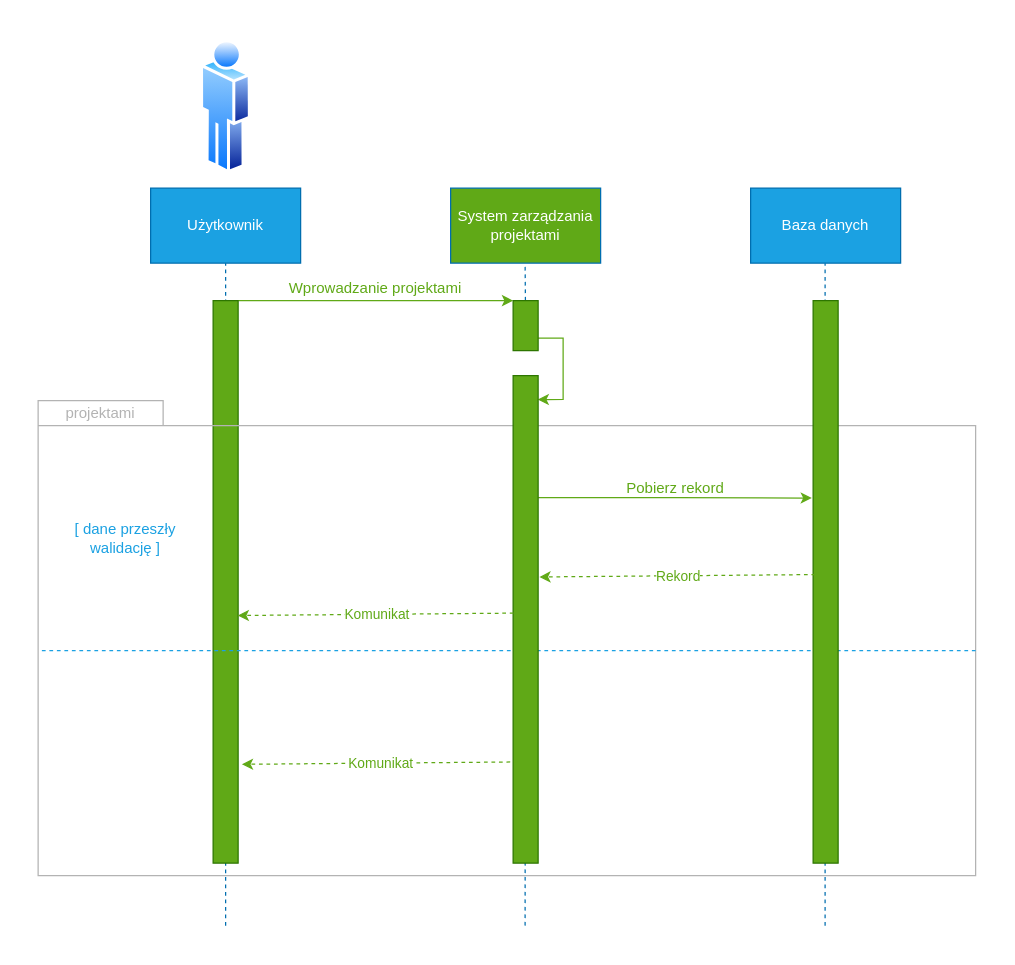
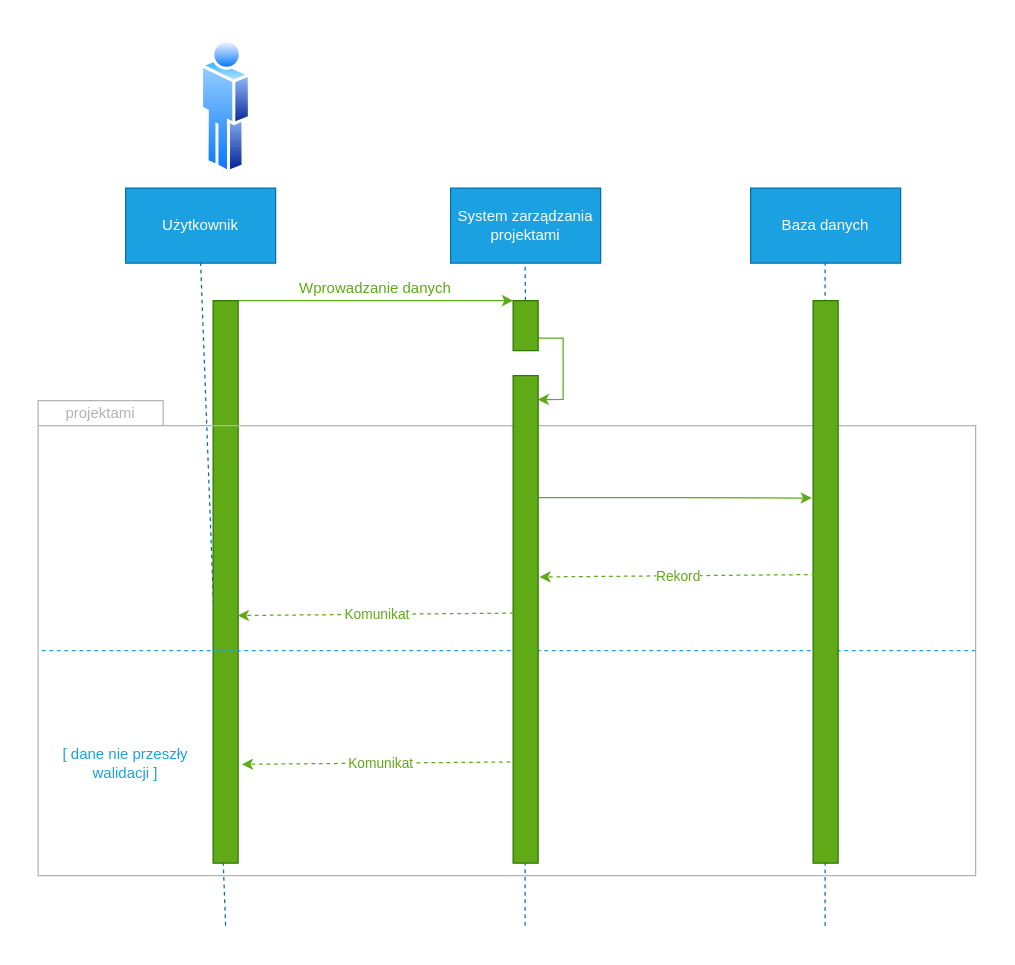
(226, 226) -> (201, 226)
(526, 226) -> (526, 226)
(376, 288) -> (376, 288)
(676, 488) -> none
(126, 538) -> none
none -> (126, 763)
